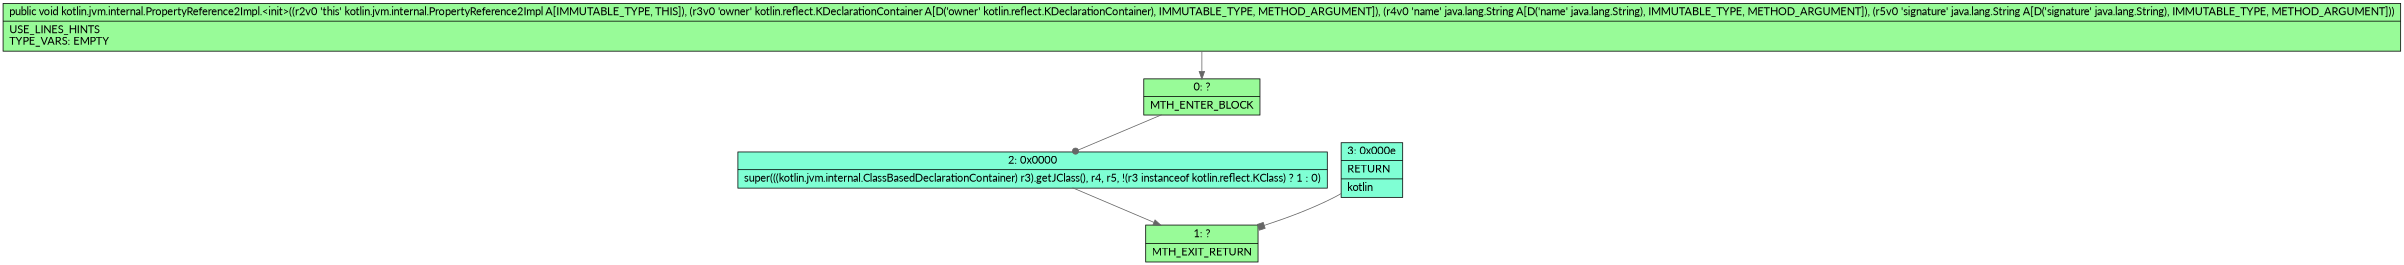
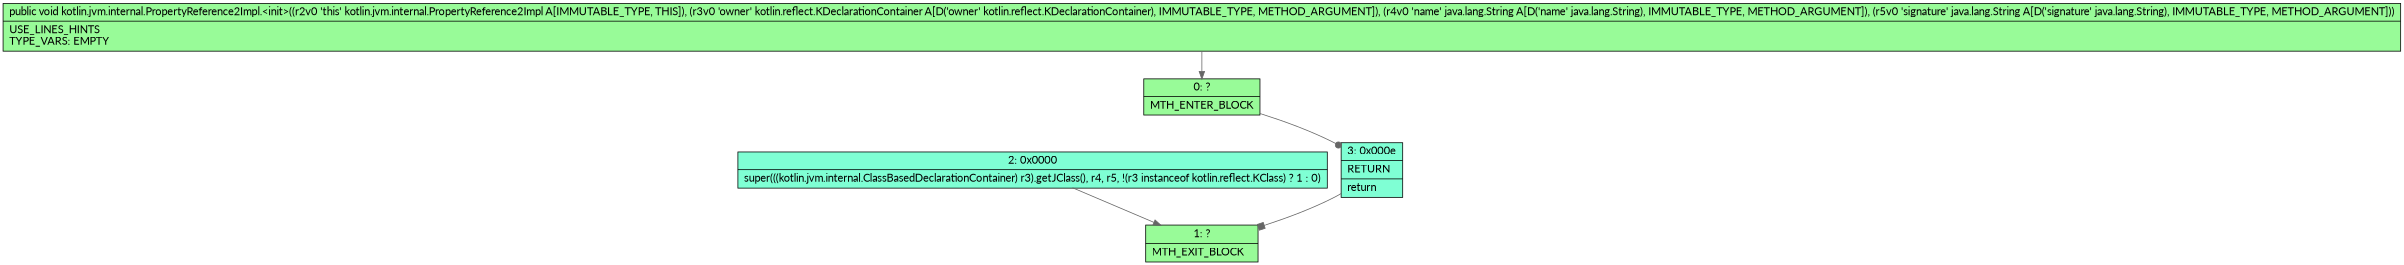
(1120, 132) -> (1299, 127)
(1360, 188) -> (1362, 188)
(1202, 252) -> (1198, 252)
